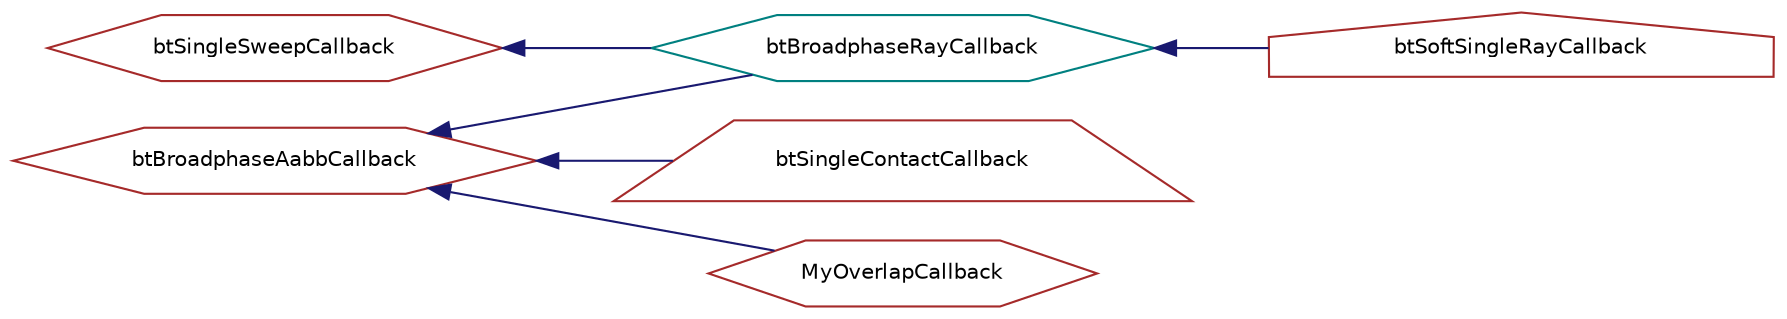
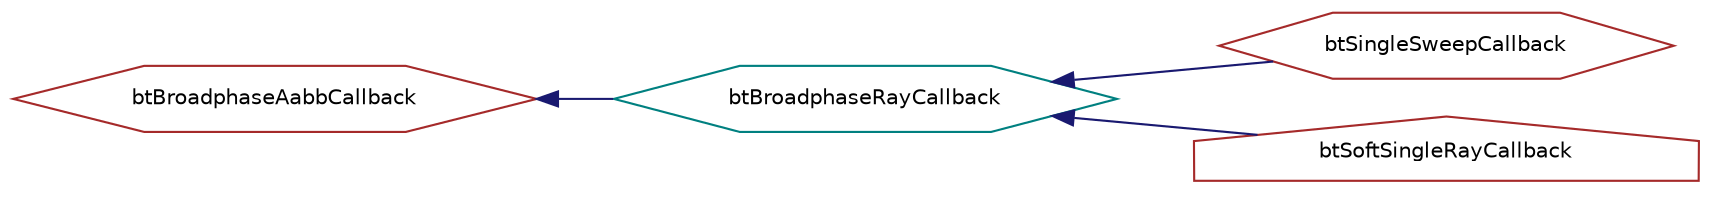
(588, 48) -> (1174, 71)
(903, 161) -> none
(903, 273) -> none
